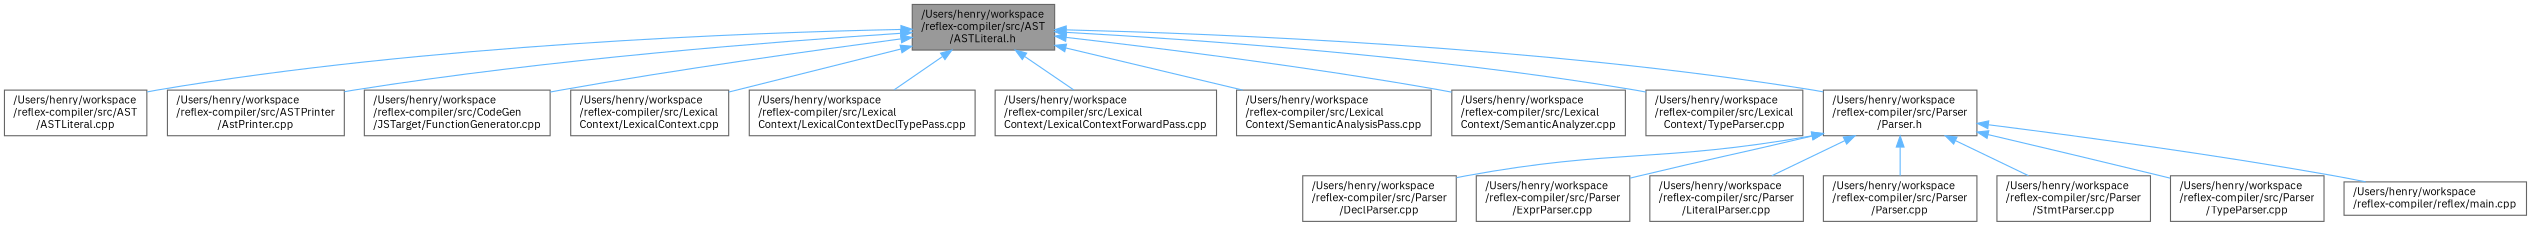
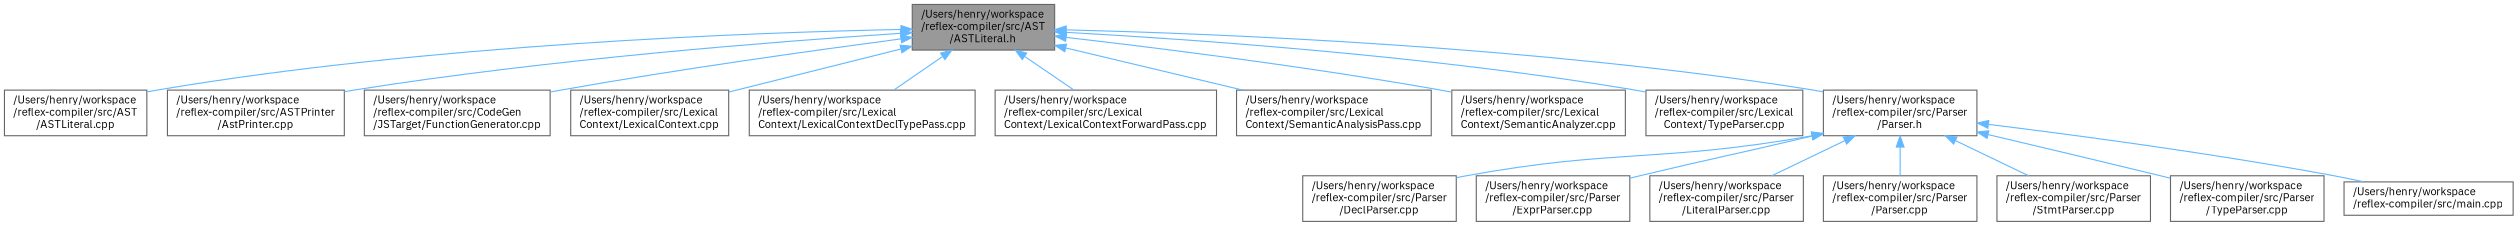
(2435, 199) -> (2429, 199)
